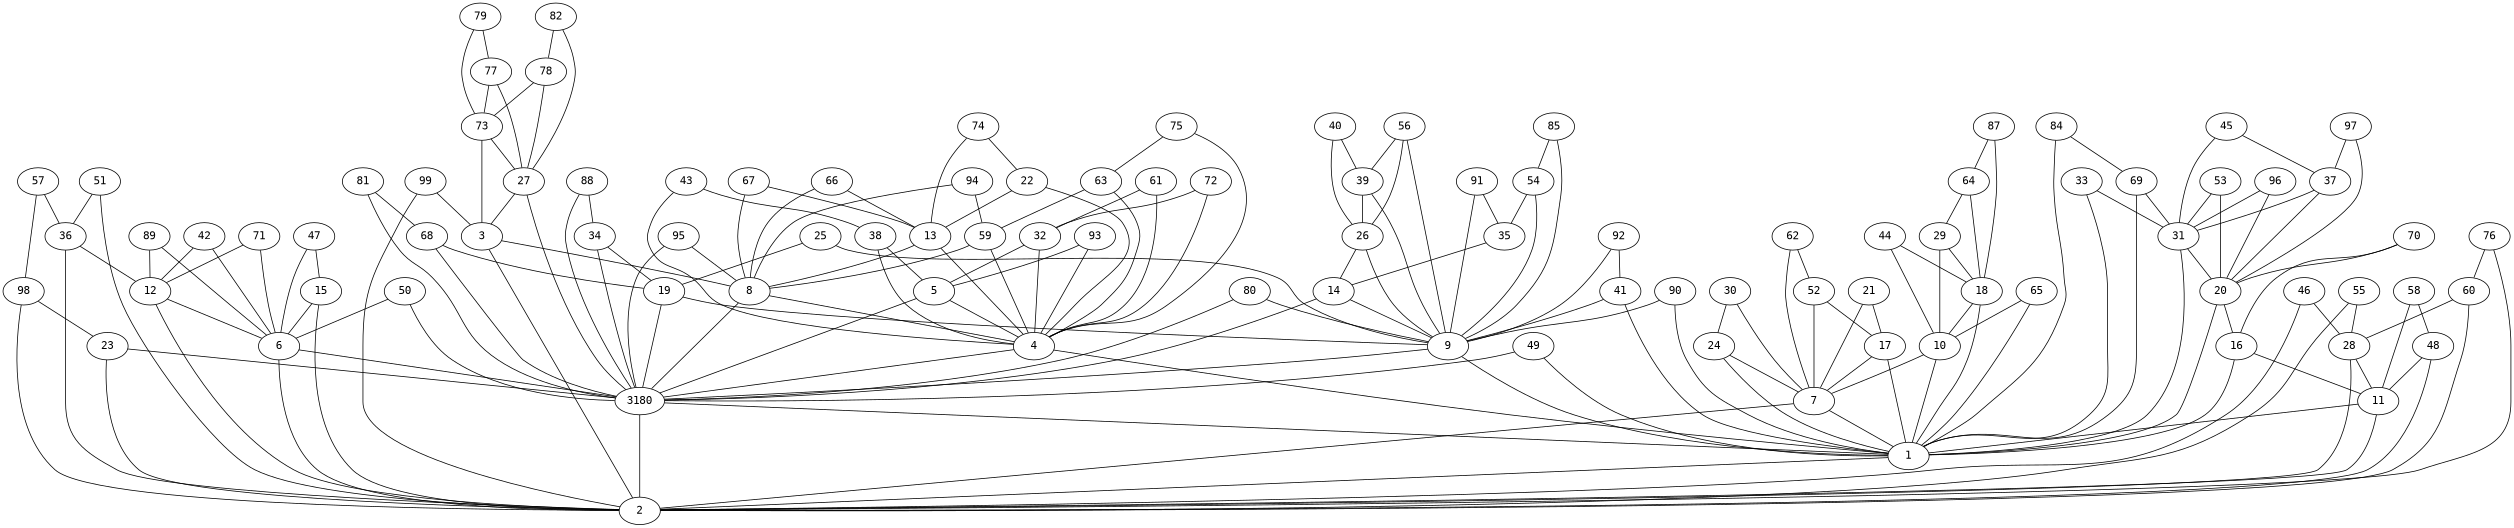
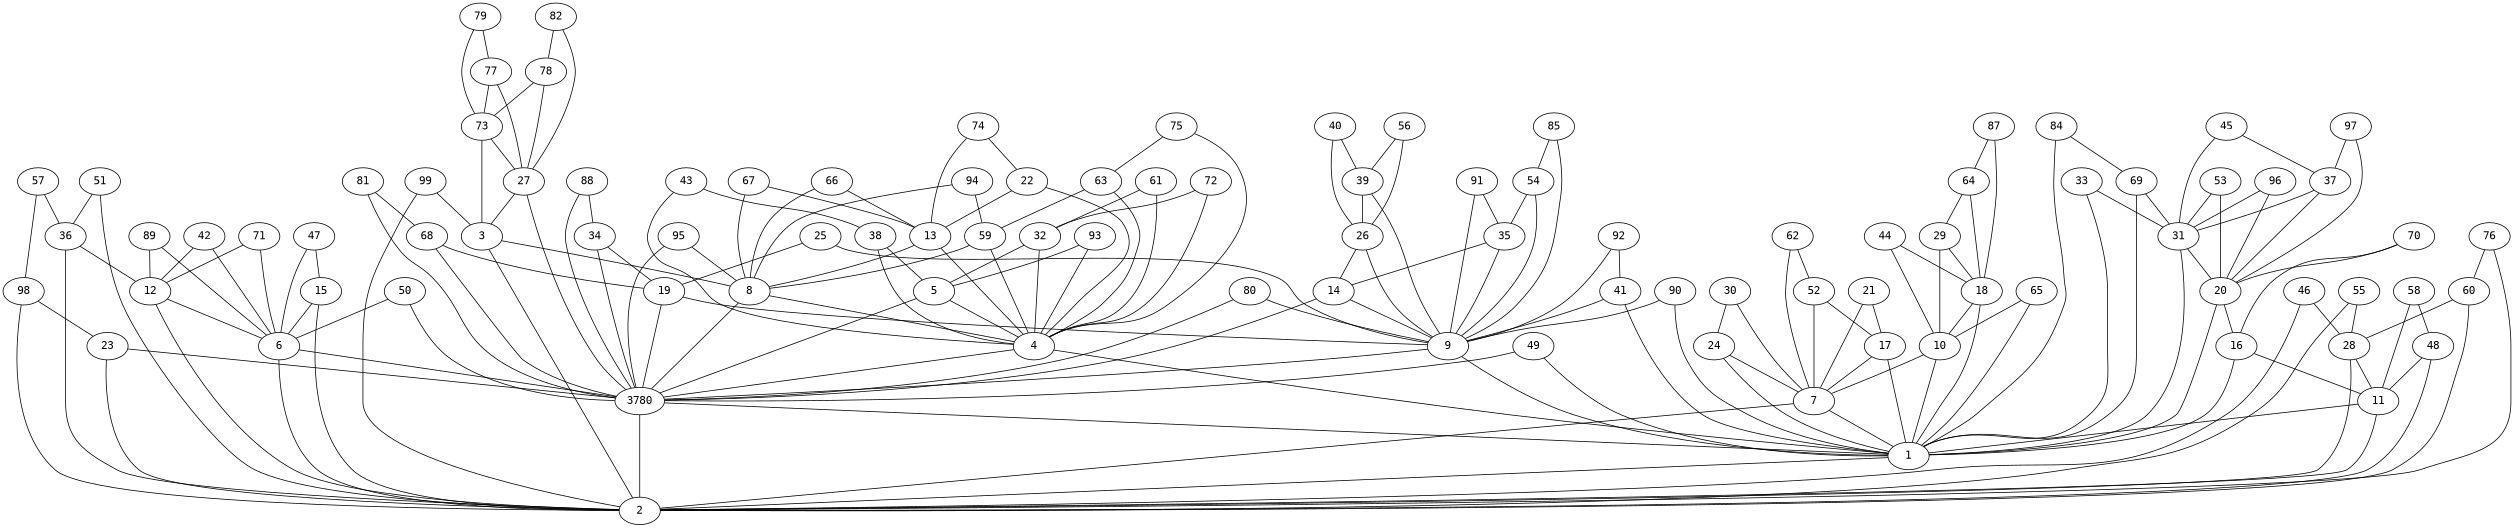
(1426, 236) -> (1480, 293)
(640, 401) -> (640, 401)
